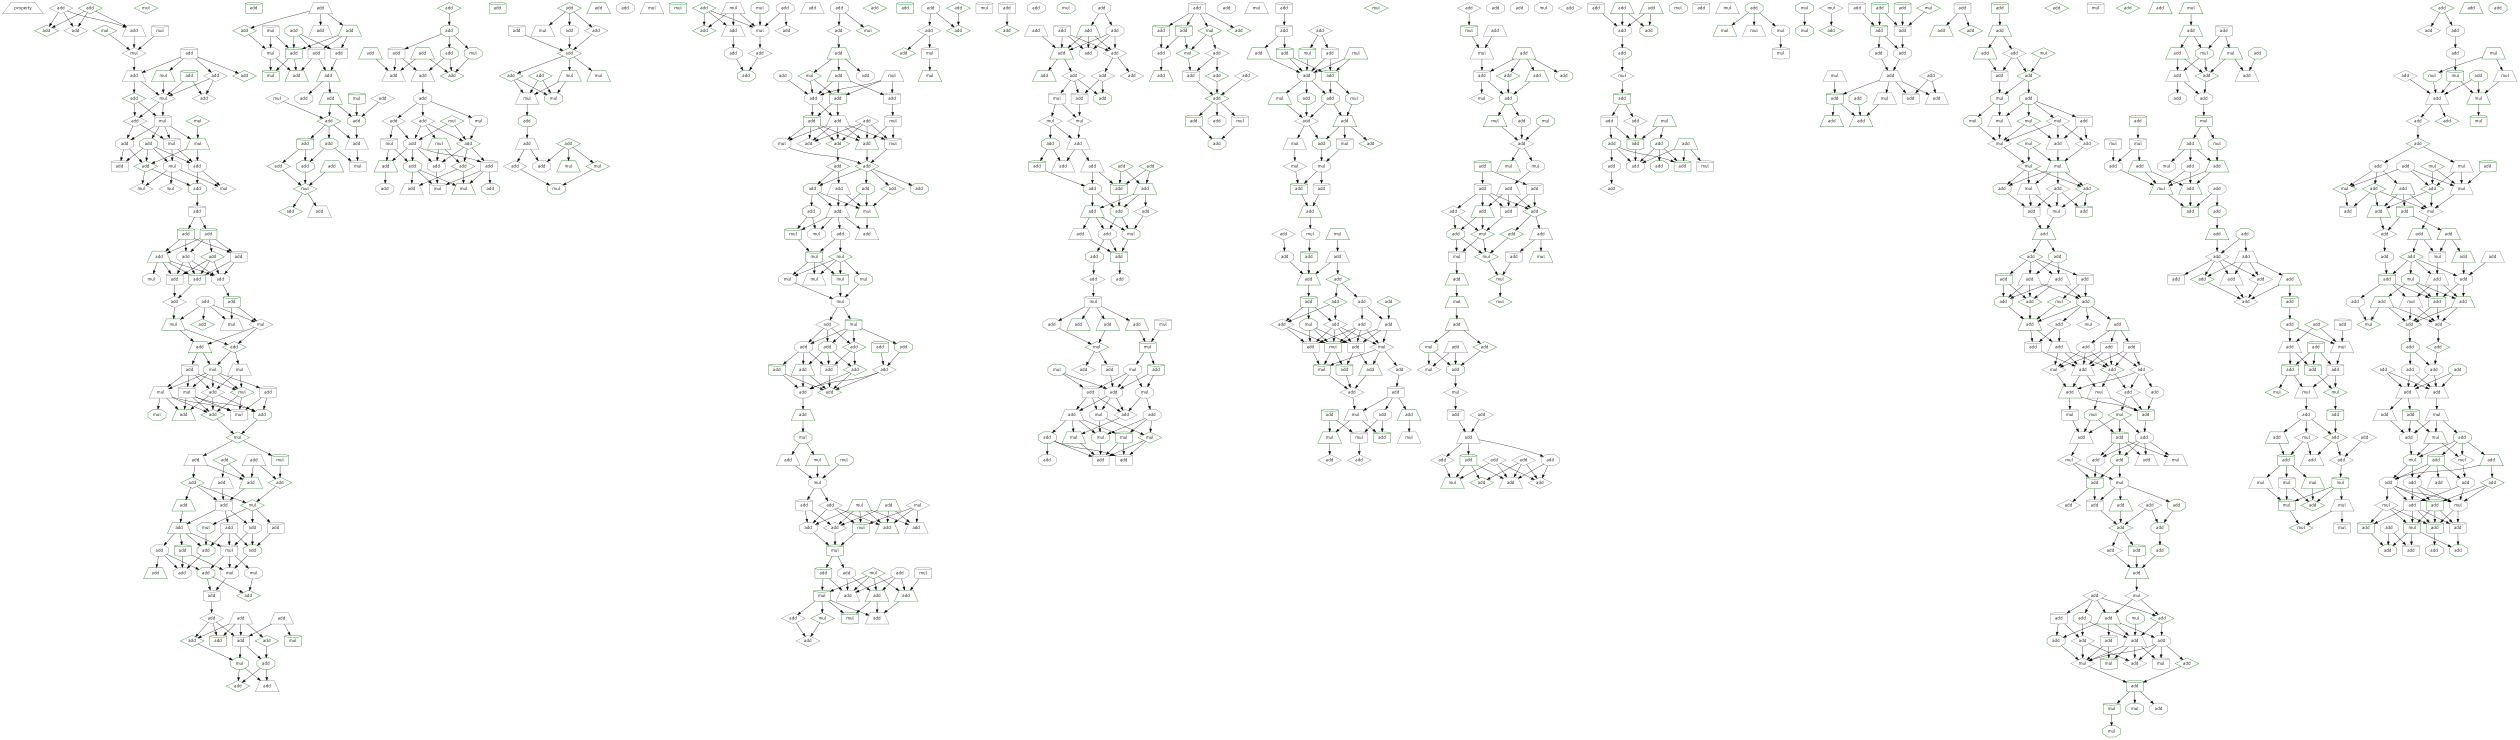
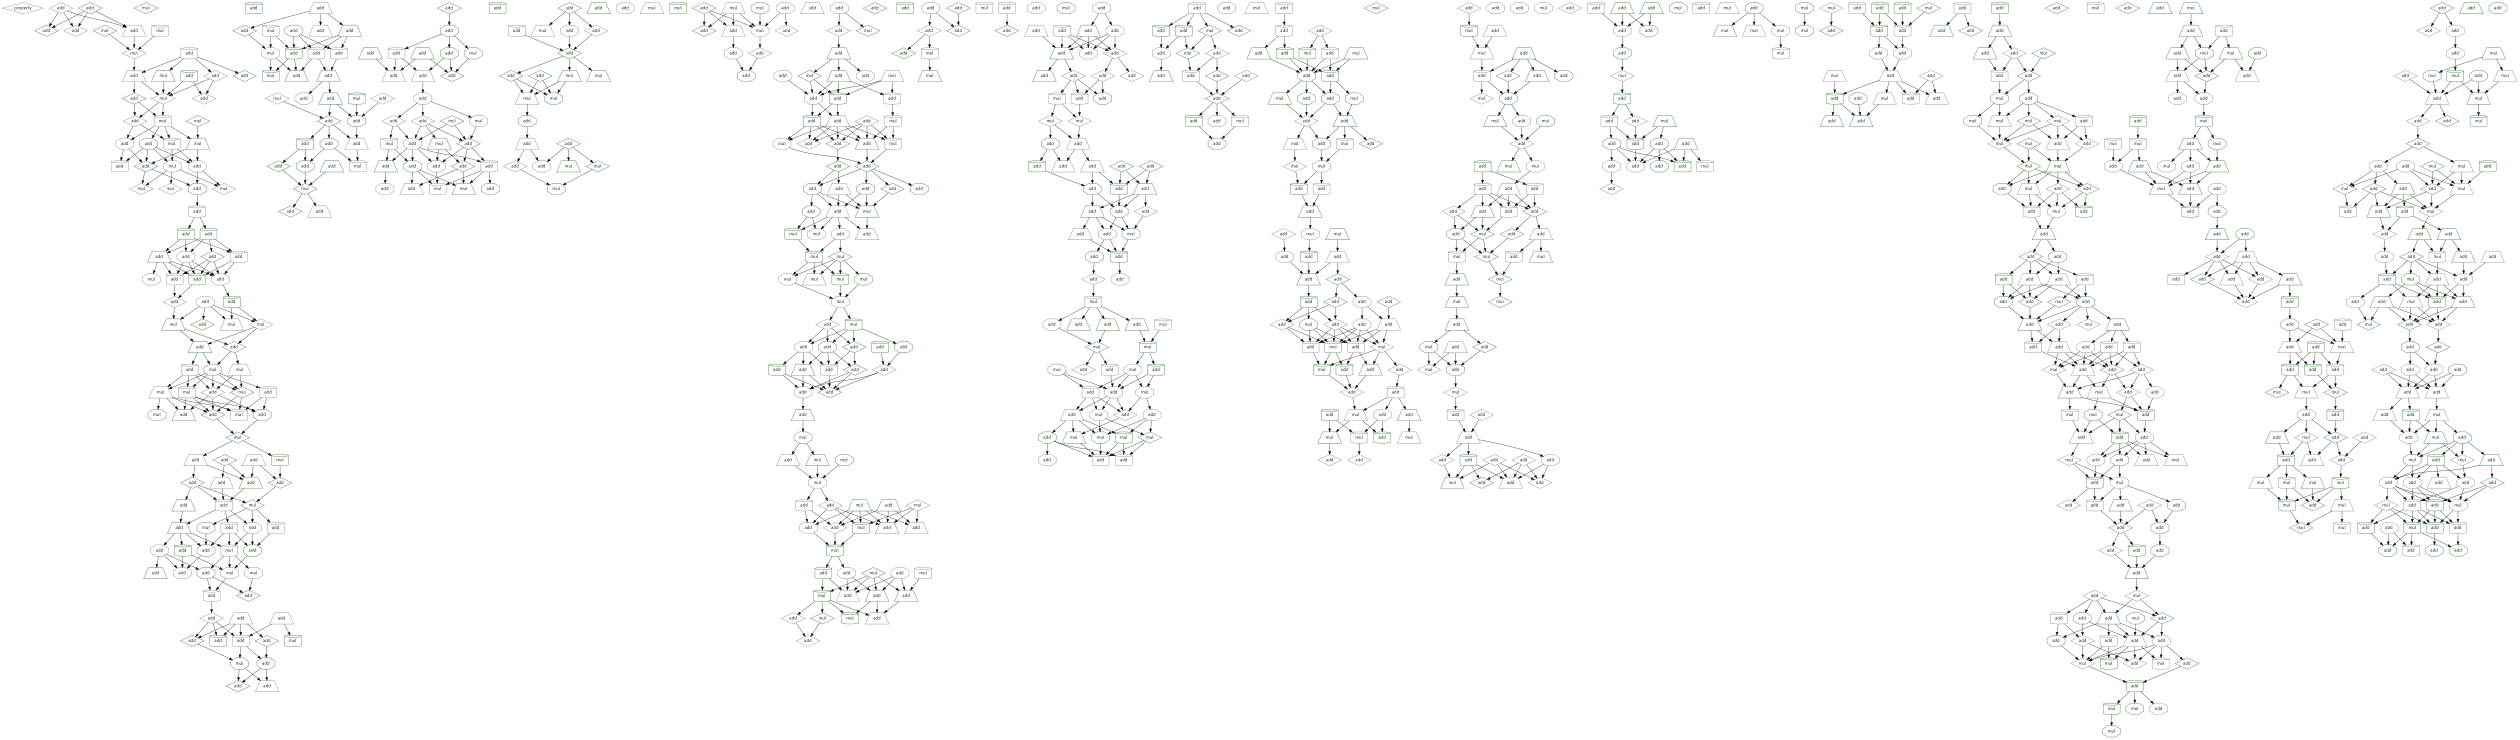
(23, 8) -> (23, 8)
